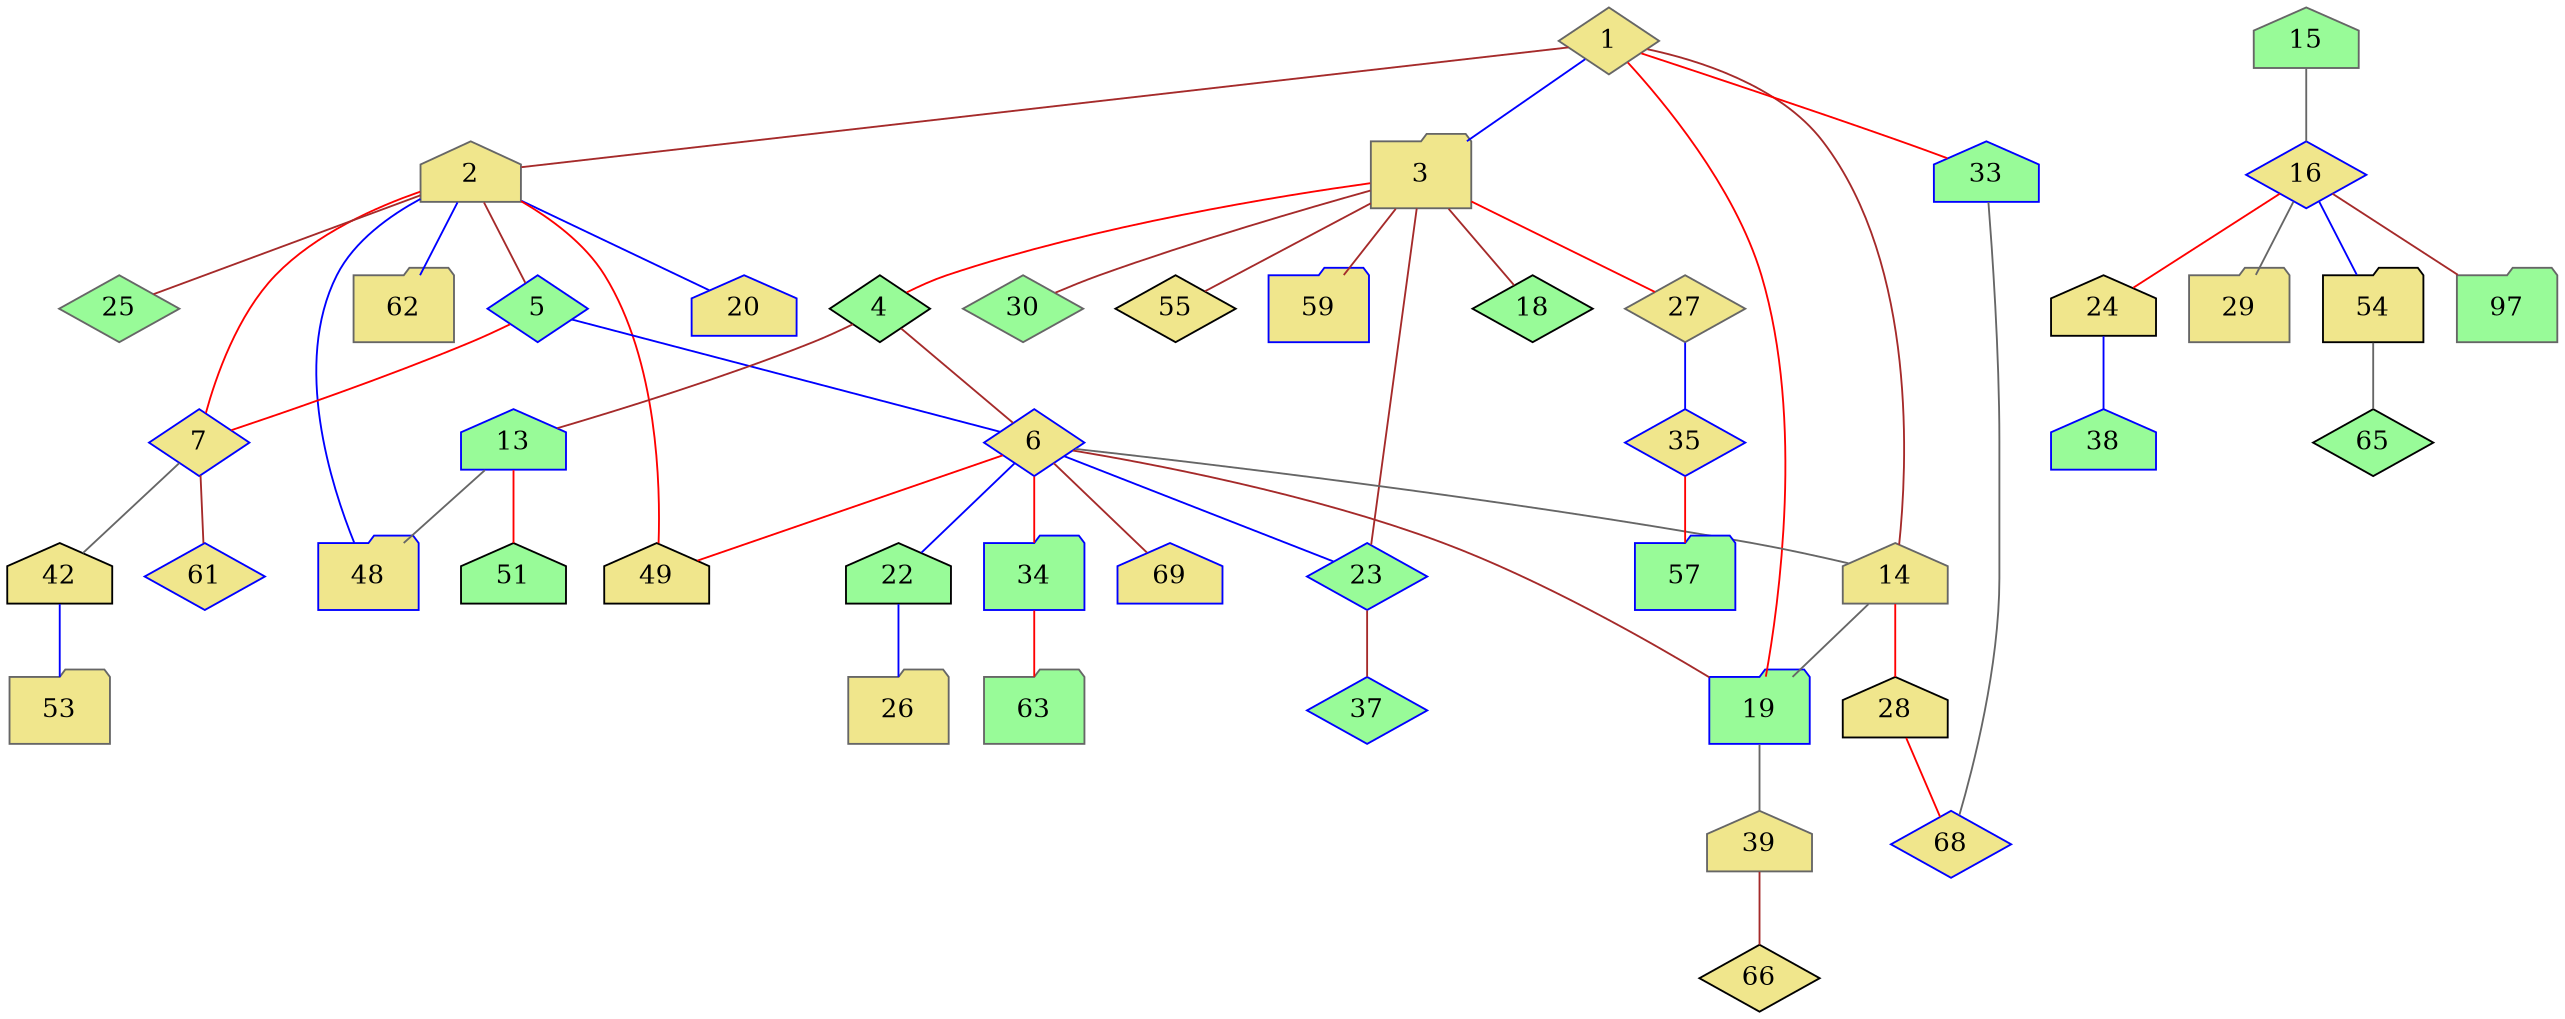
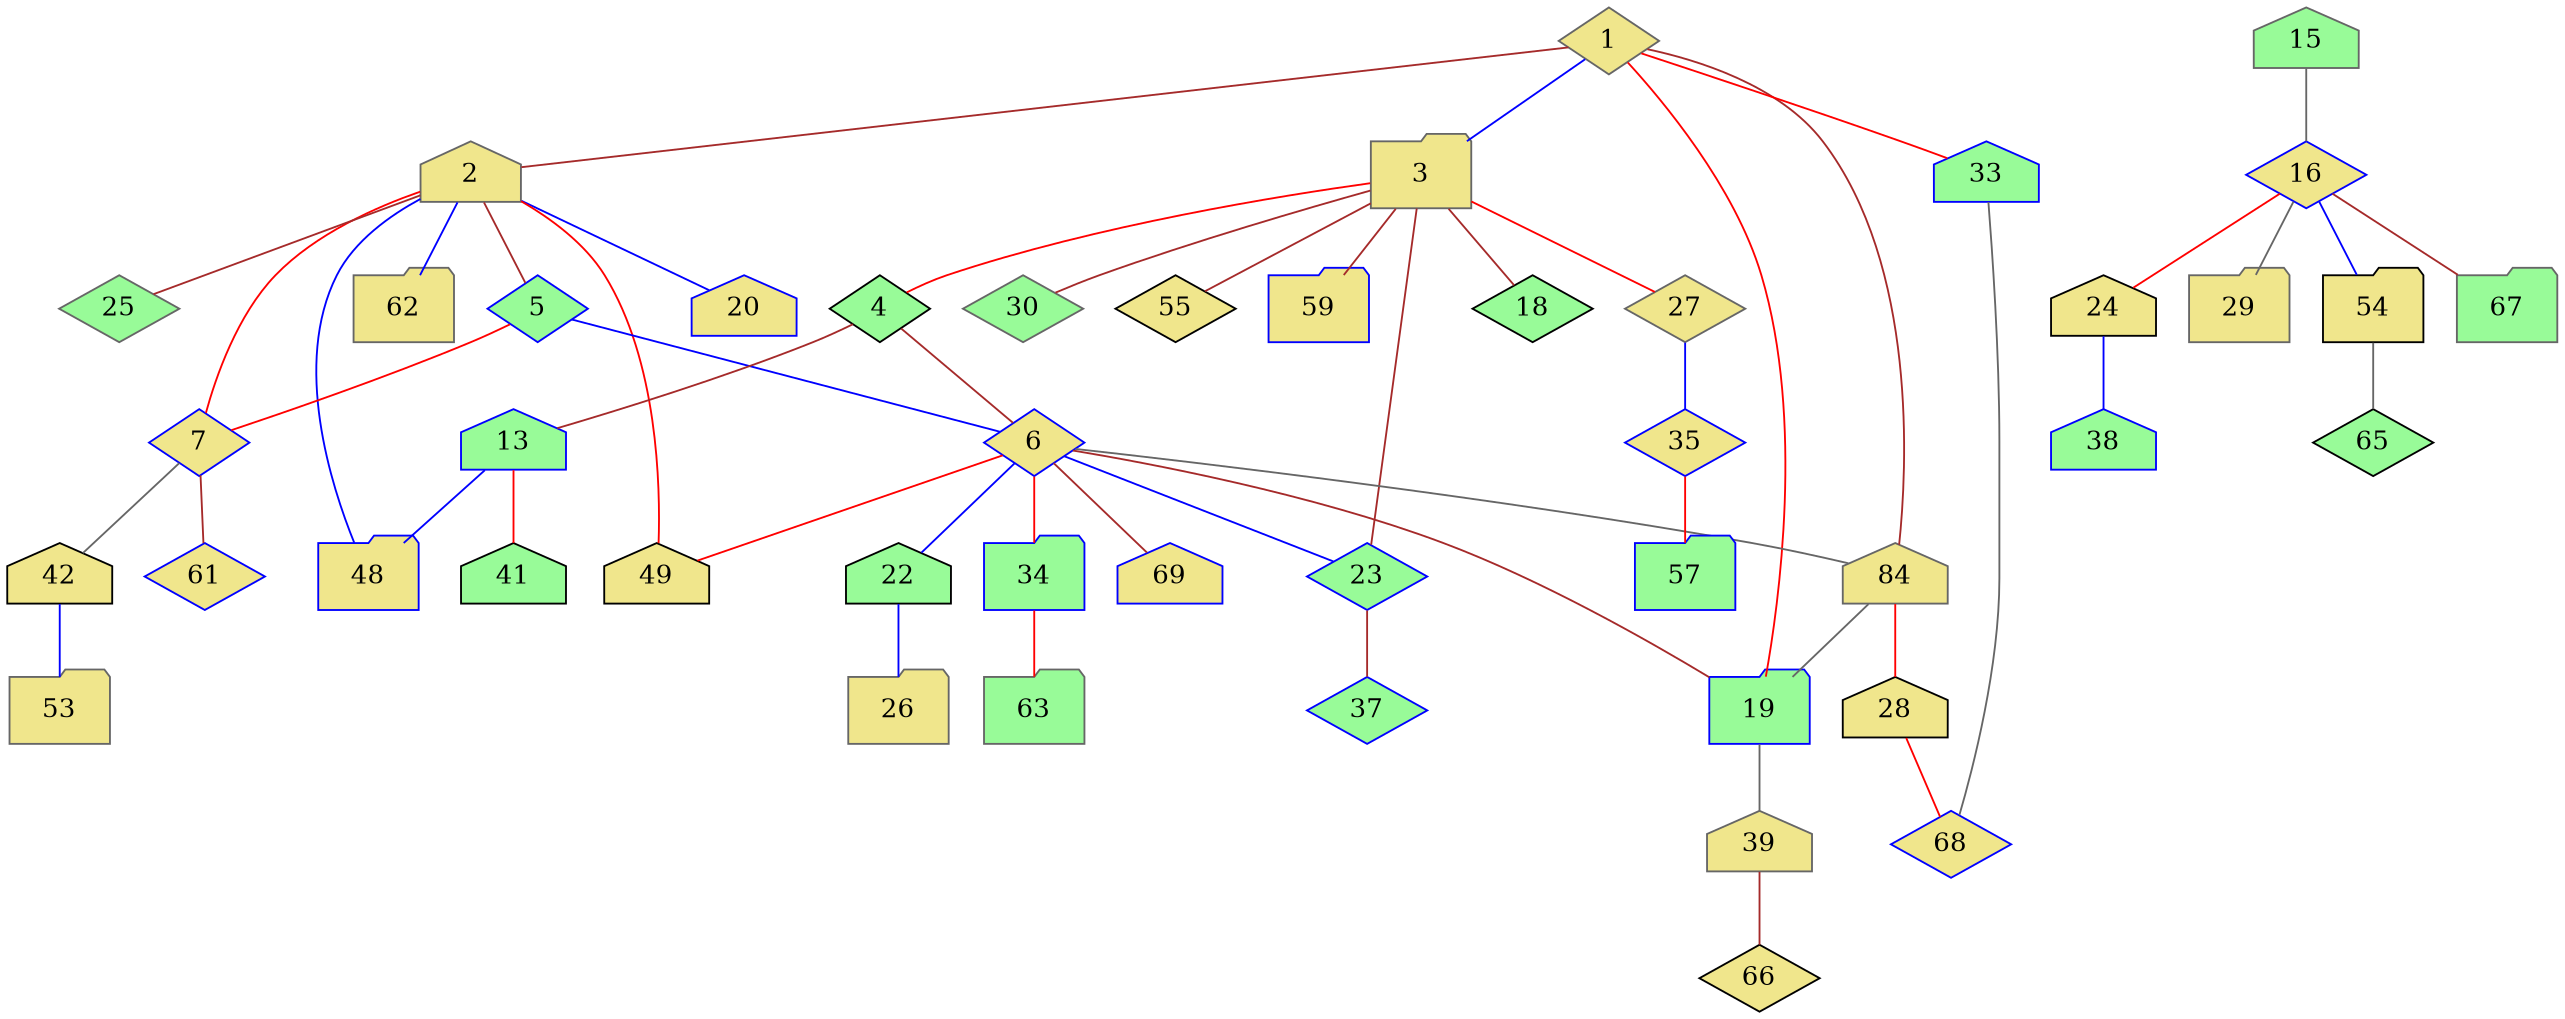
(2507, 309) -> (2507, 309)
(444, 507) -> (444, 507)
(514, 577) -> (514, 577)
(1895, 577) -> (1895, 577)
